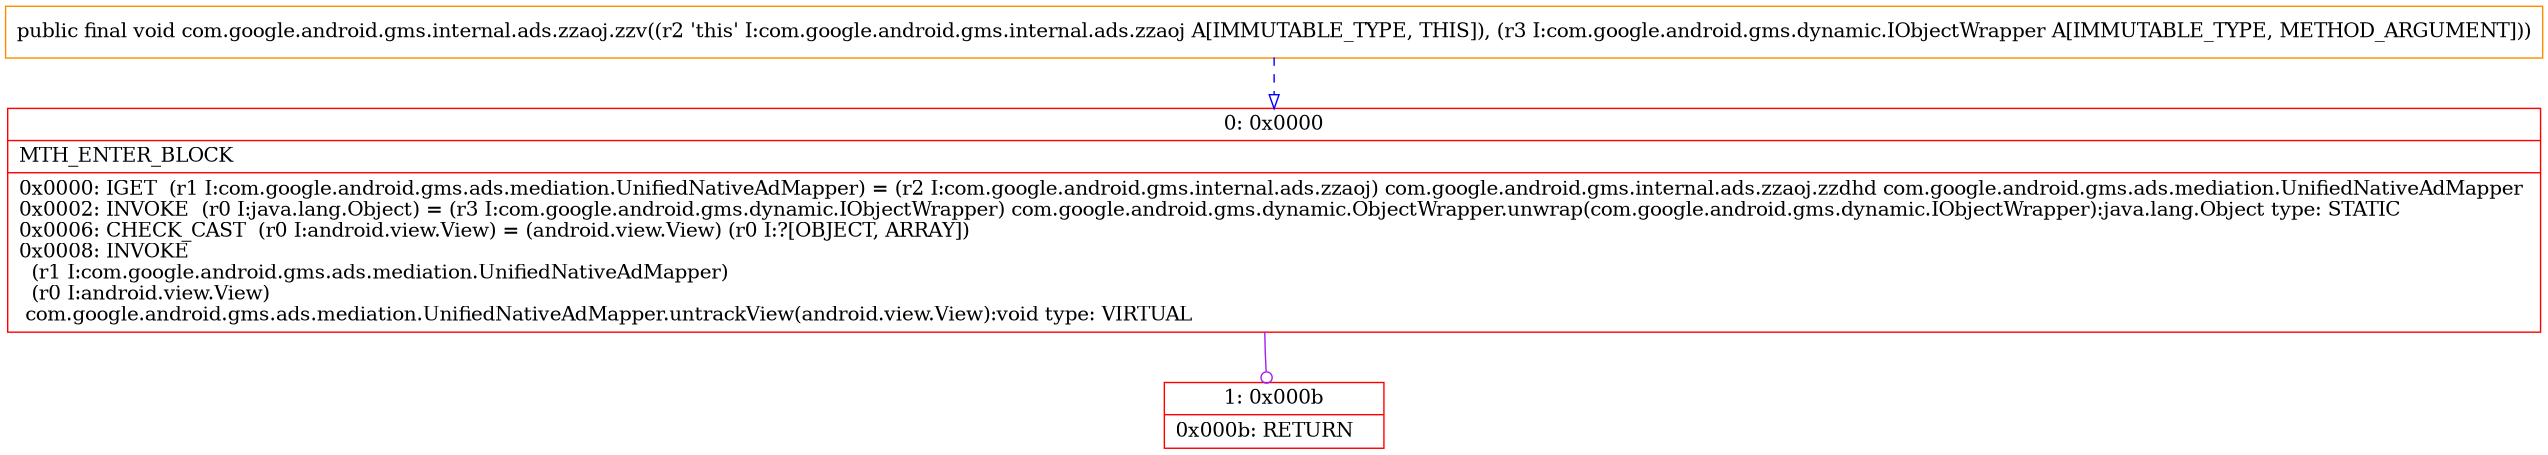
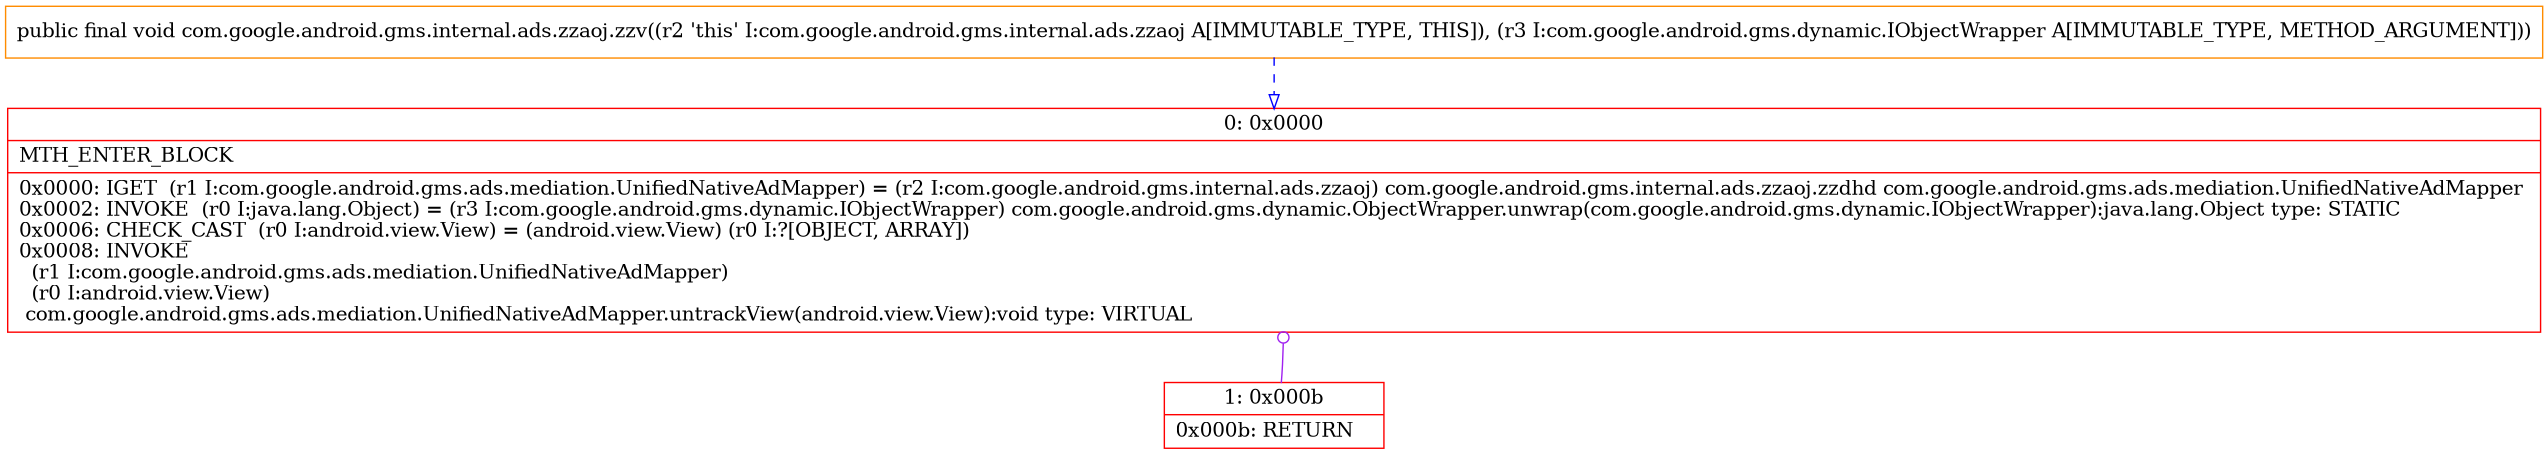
(1265, 352) -> (1283, 363)
